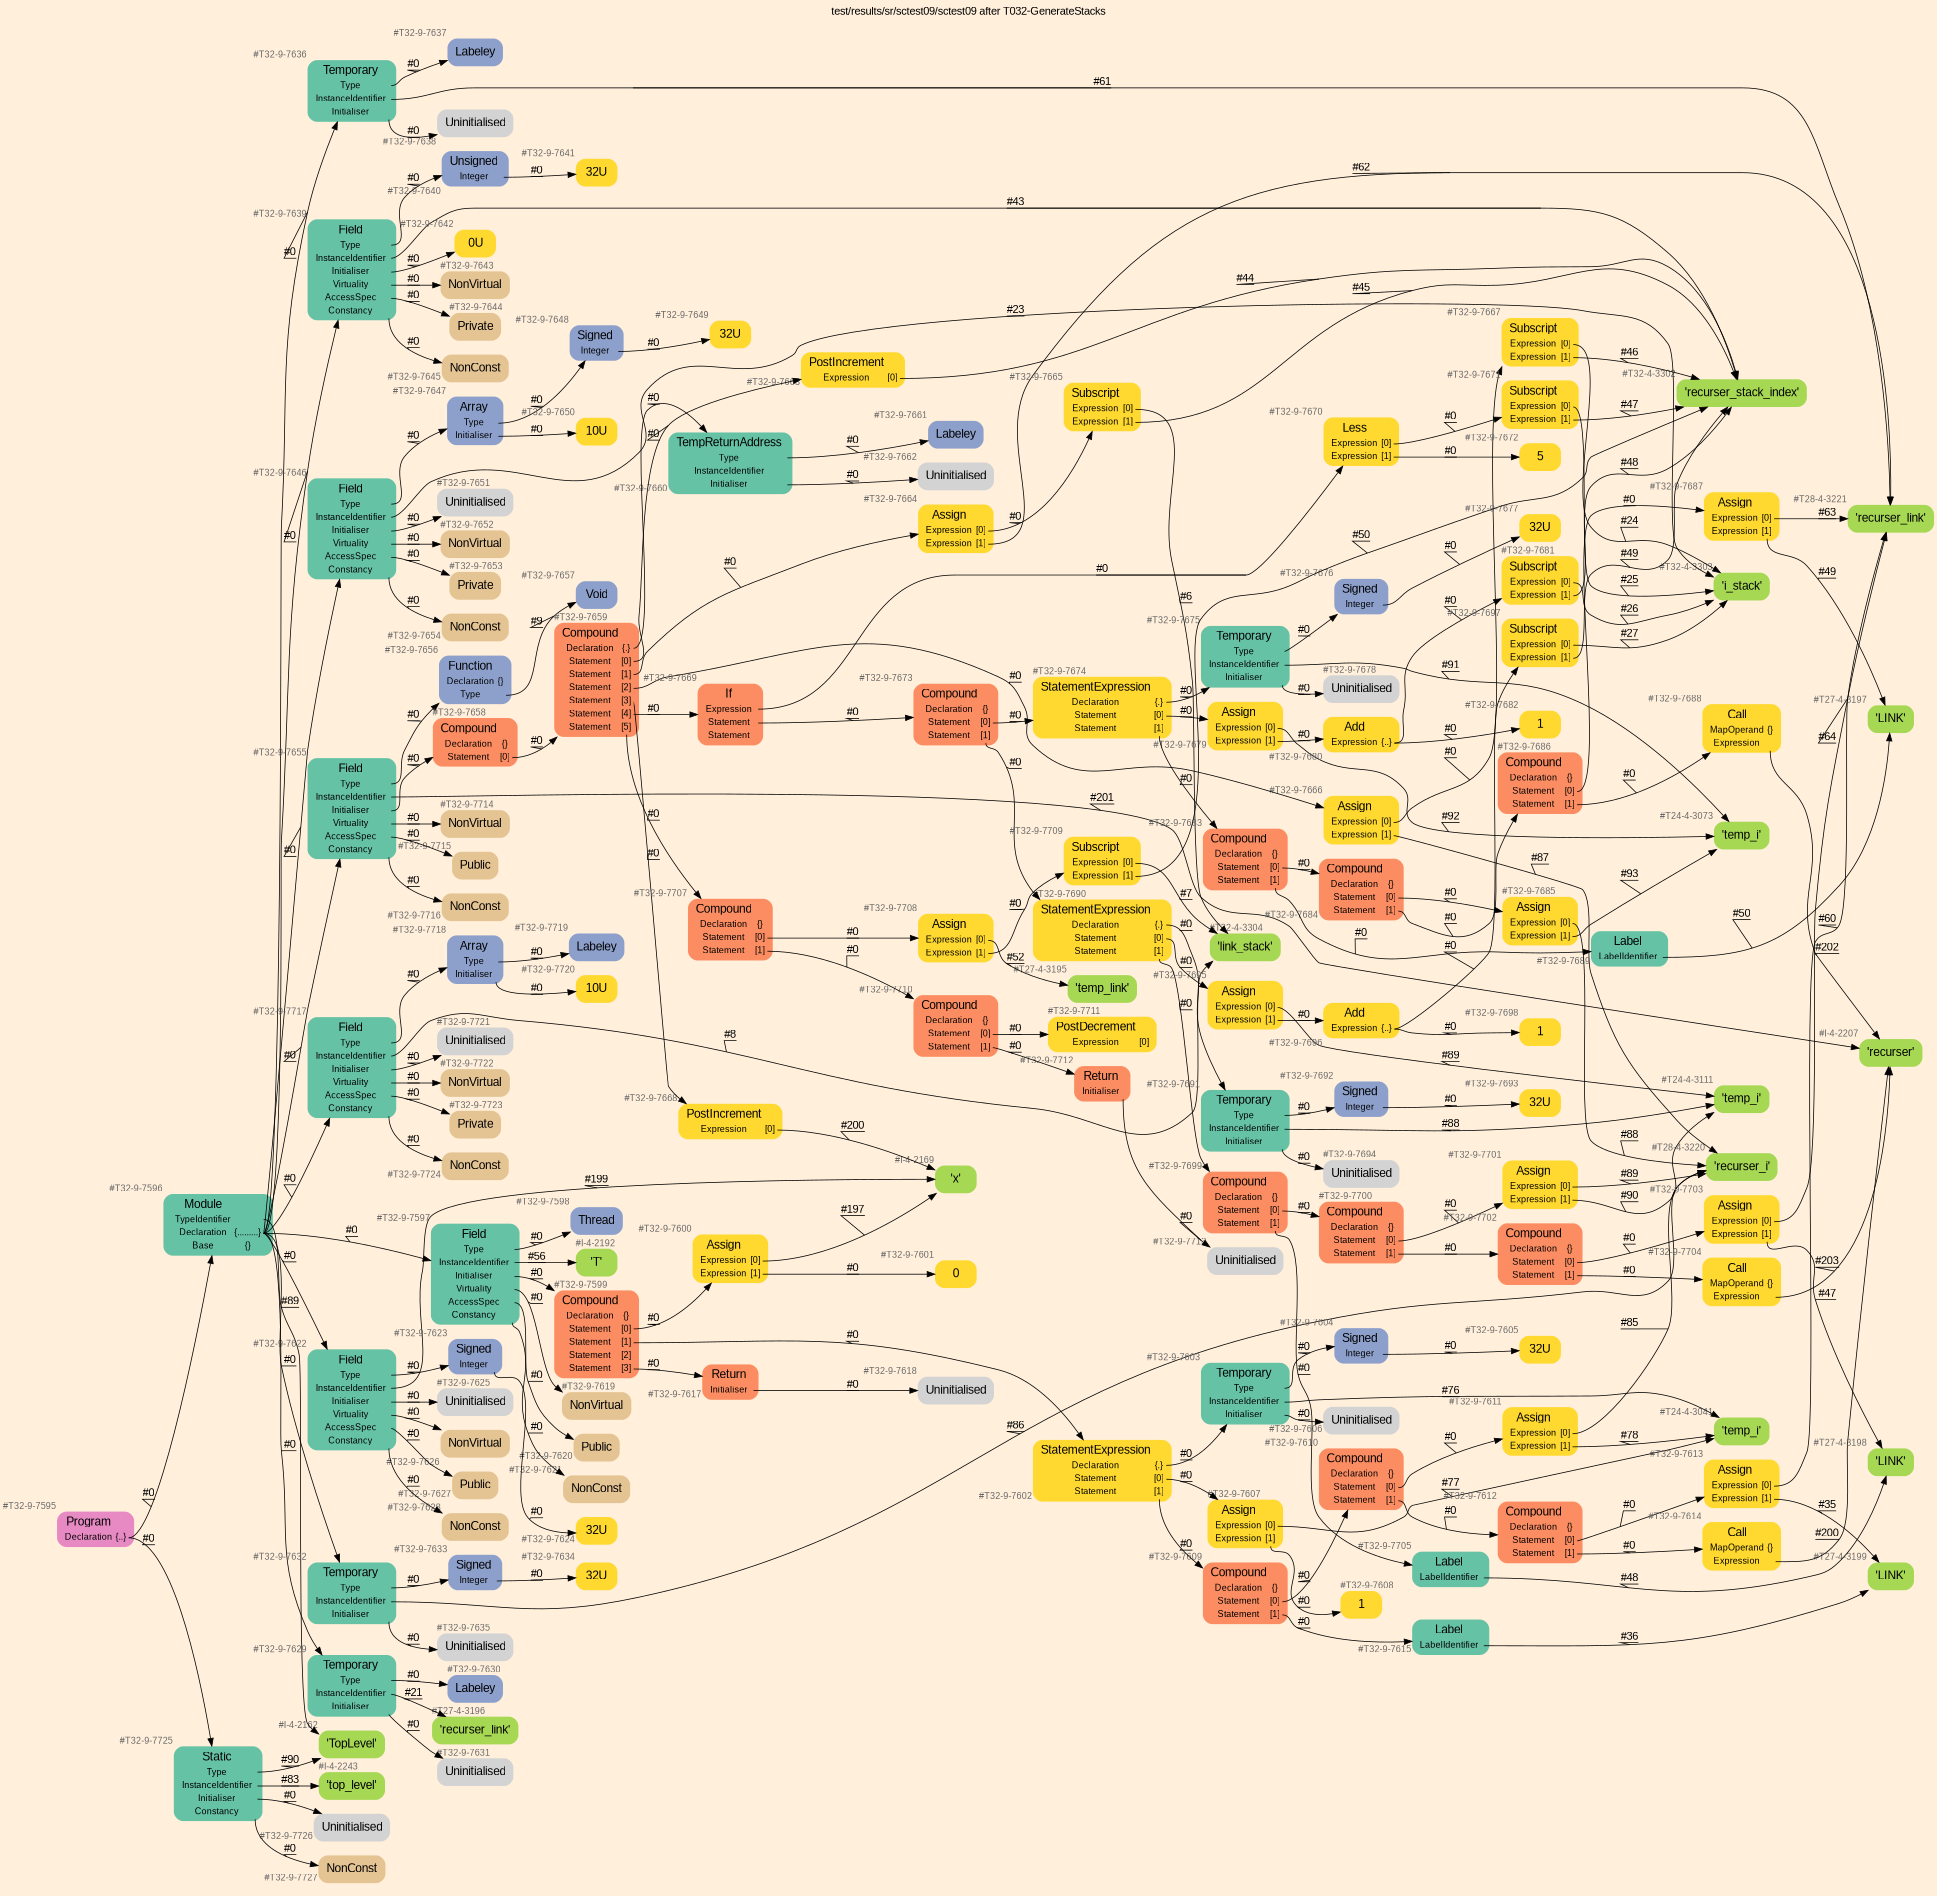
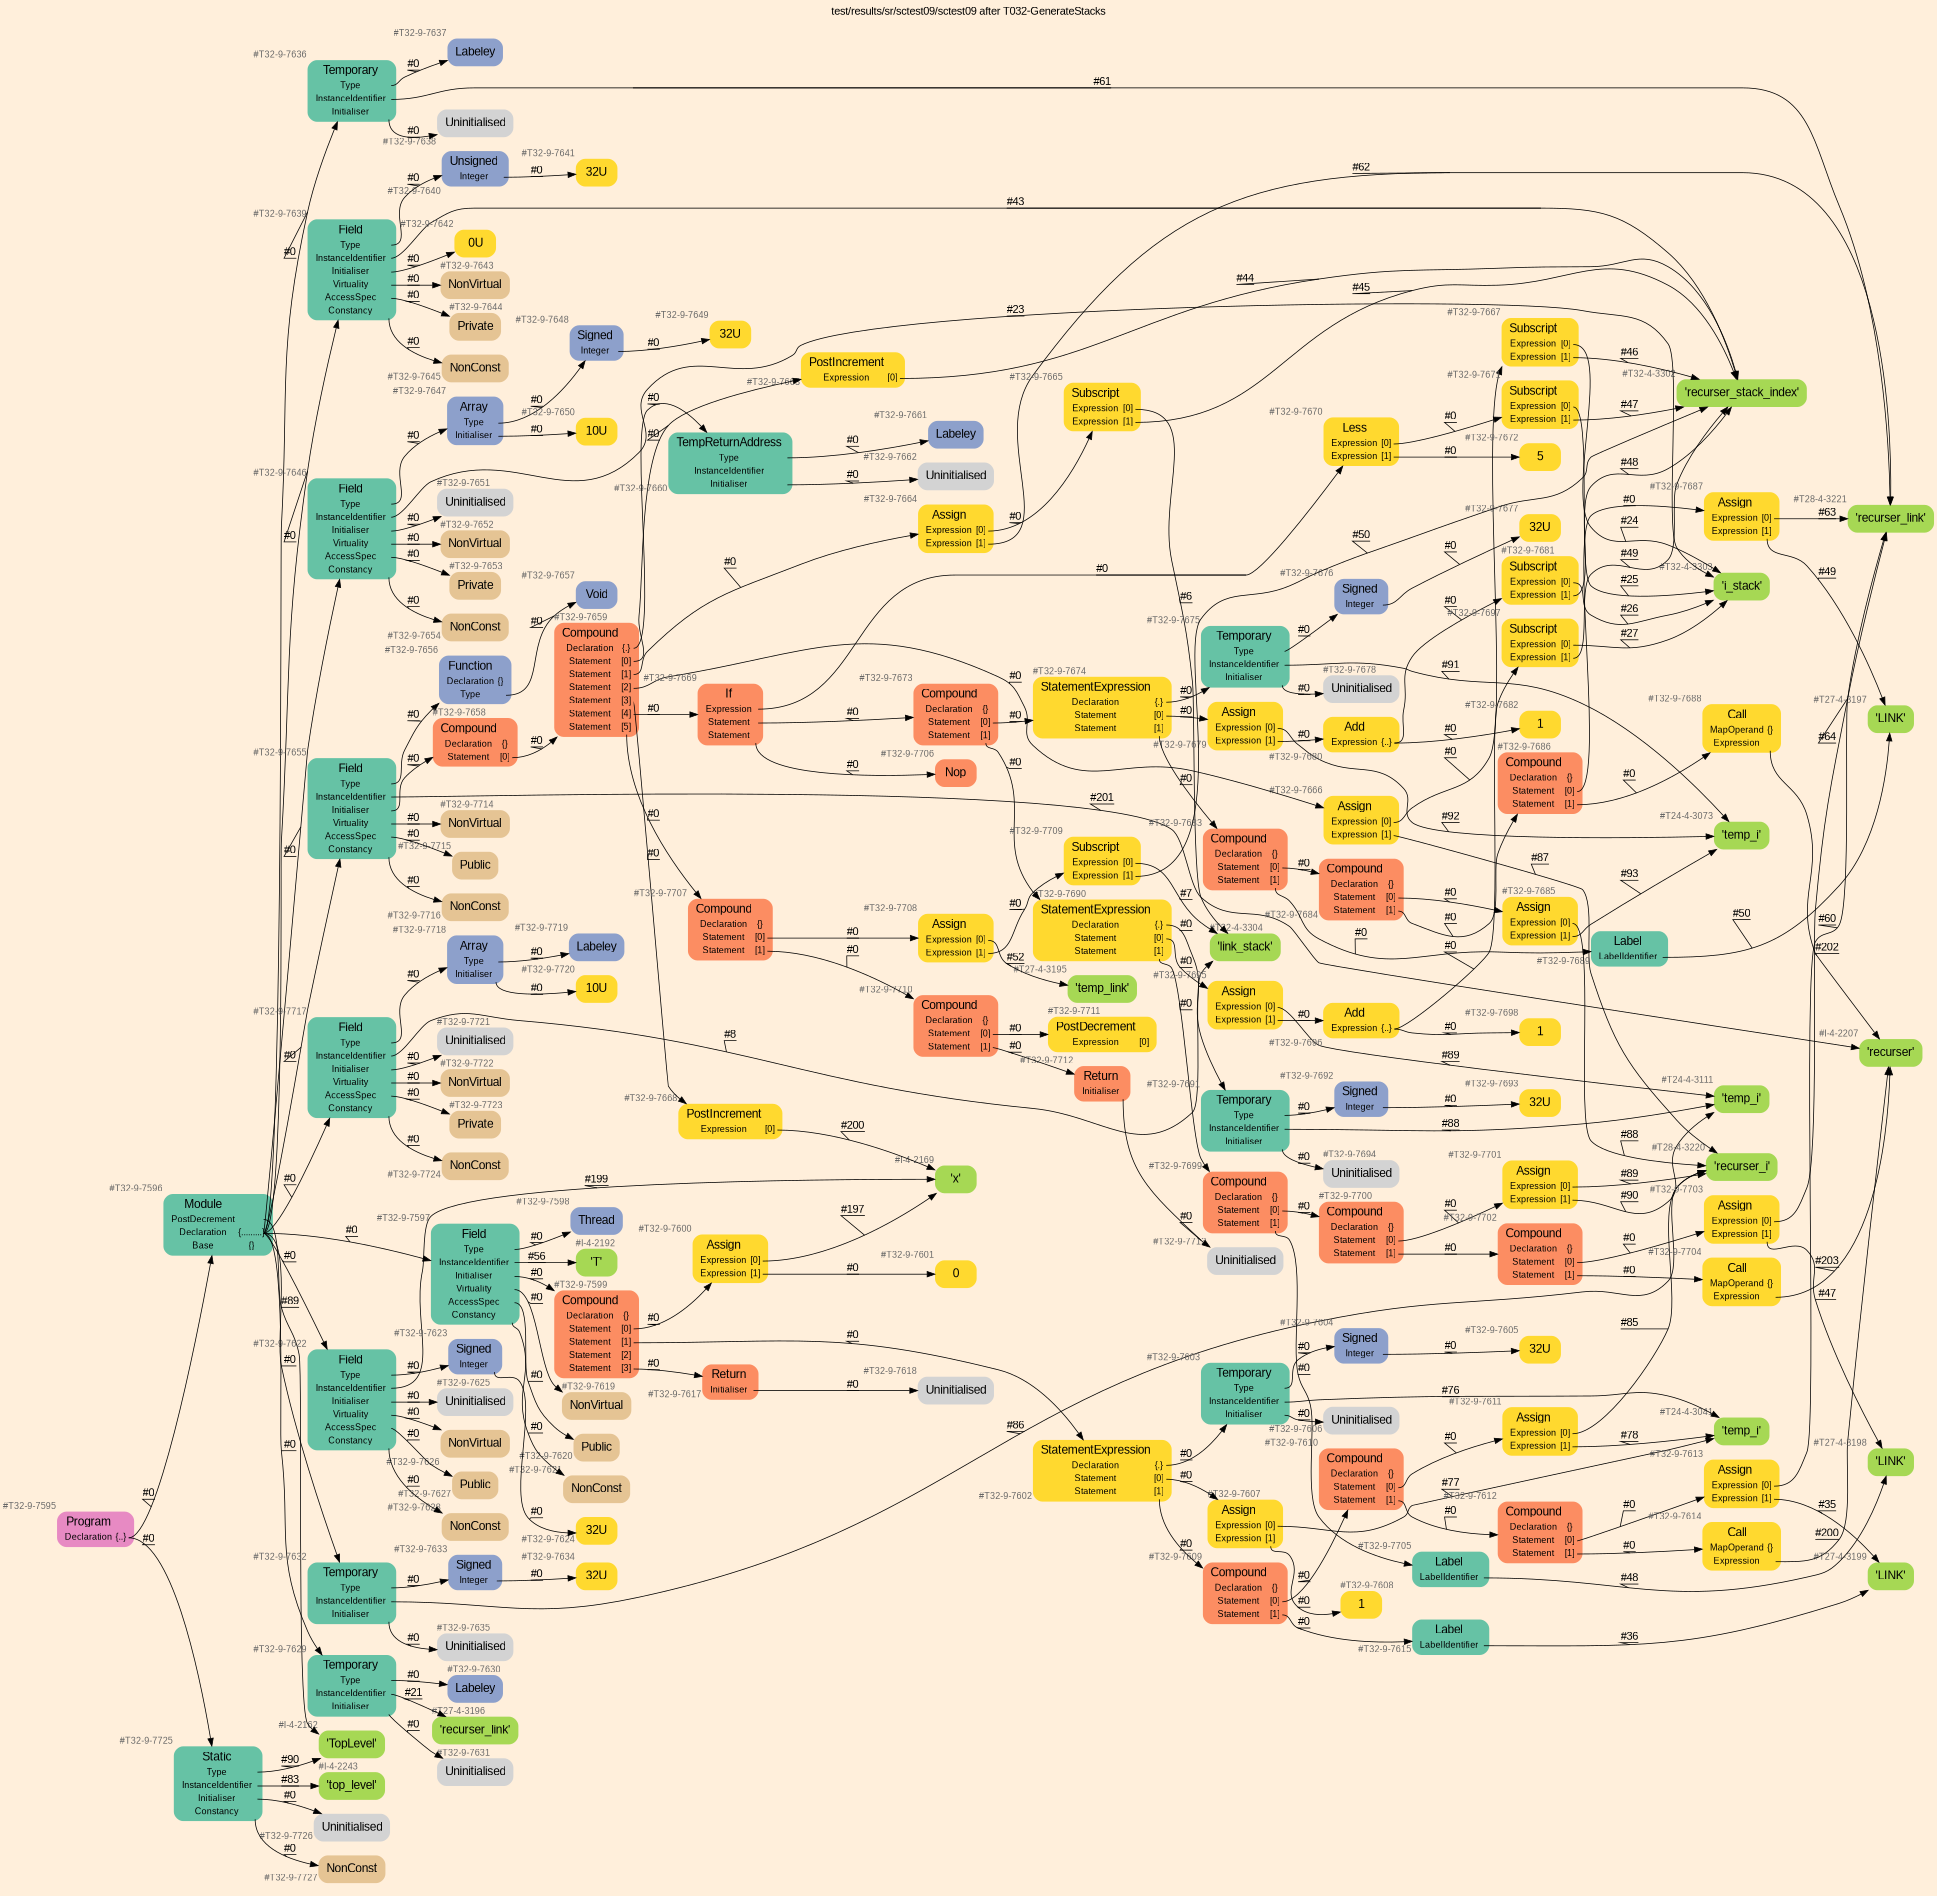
(537, 622) -> (537, 622)
none -> (956, 773)
(203, 1219) -> (203, 1219)
